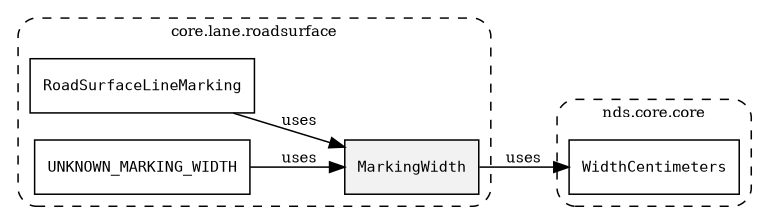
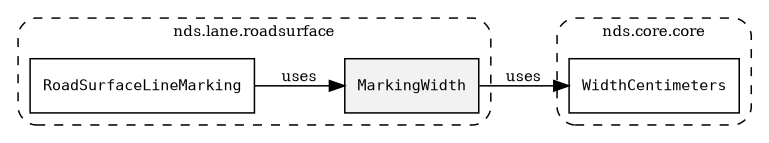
(254, 32) -> (254, 32)
(142, 167) -> none
